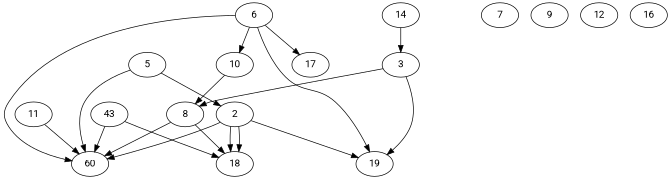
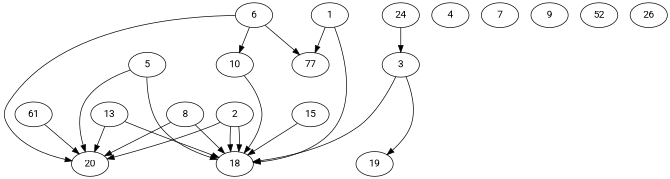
none -> (330, 15)
(401, 15) -> (401, 15)
none -> (450, 15)
(599, 15) -> (599, 15)
(649, 15) -> (649, 15)
(311, 65) -> (311, 65)
(290, 86) -> (340, 137)
(212, 87) -> (262, 111)
(188, 88) -> (165, 132)
(308, 89) -> none
(34, 114) -> (34, 114)
(109, 114) -> (109, 114)
none -> (311, 114)
(301, 138) -> none
(90, 164) -> (90, 164)
